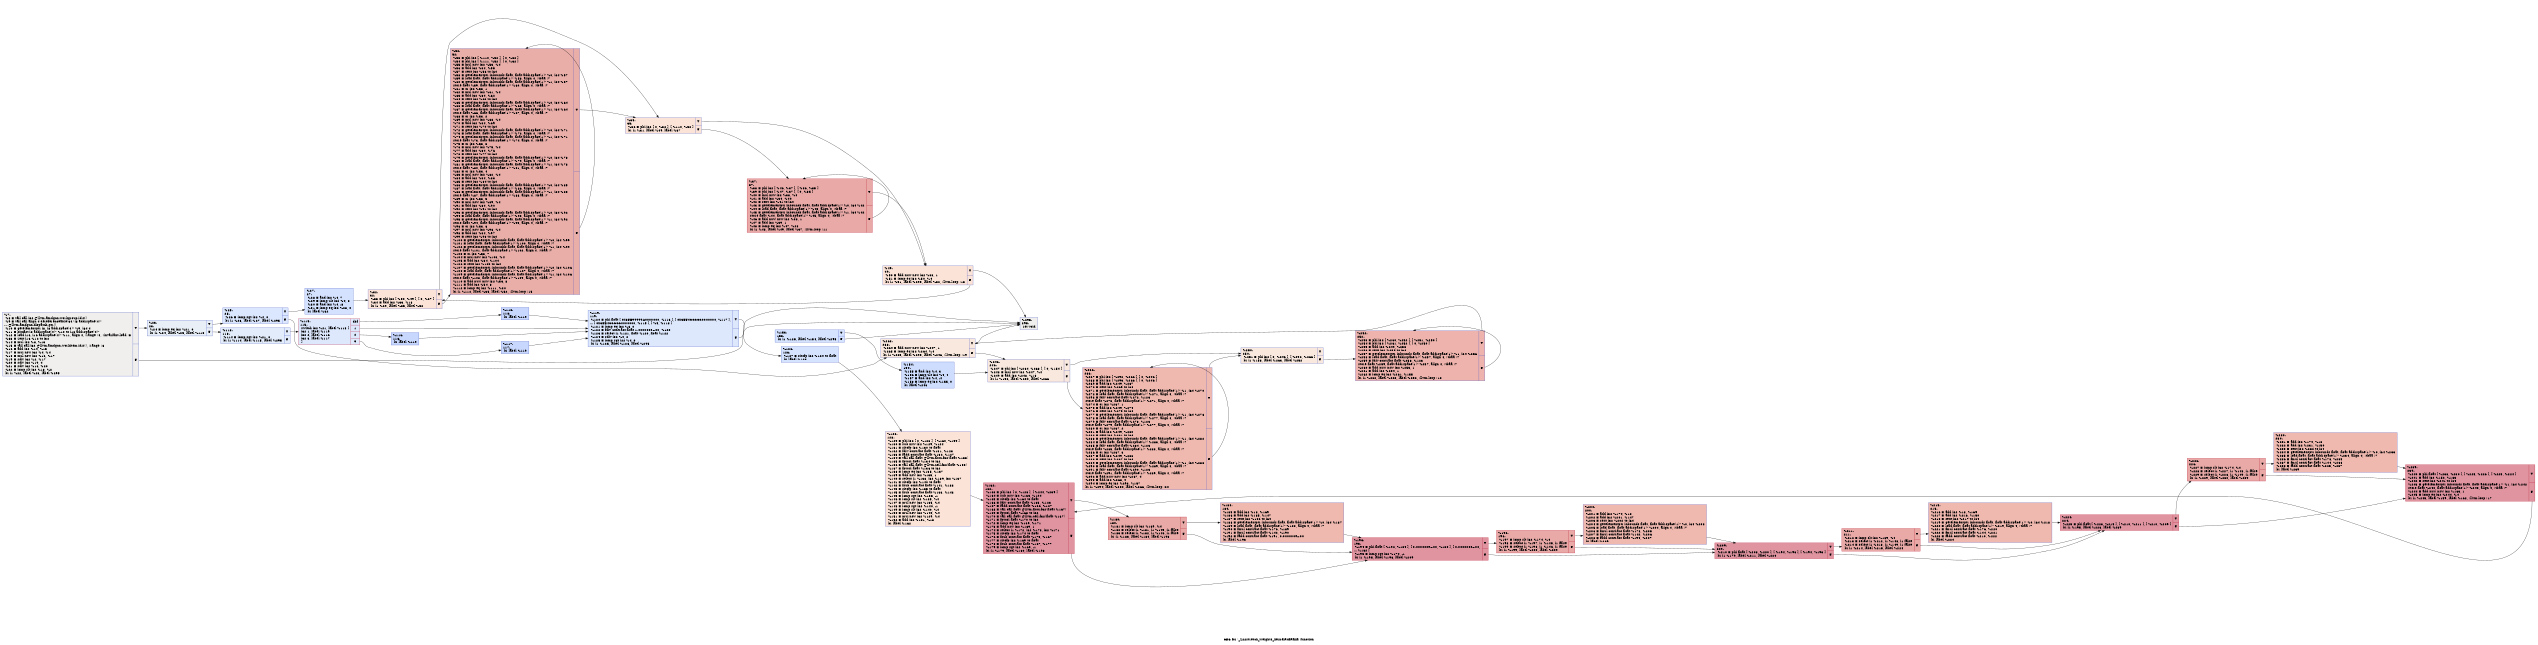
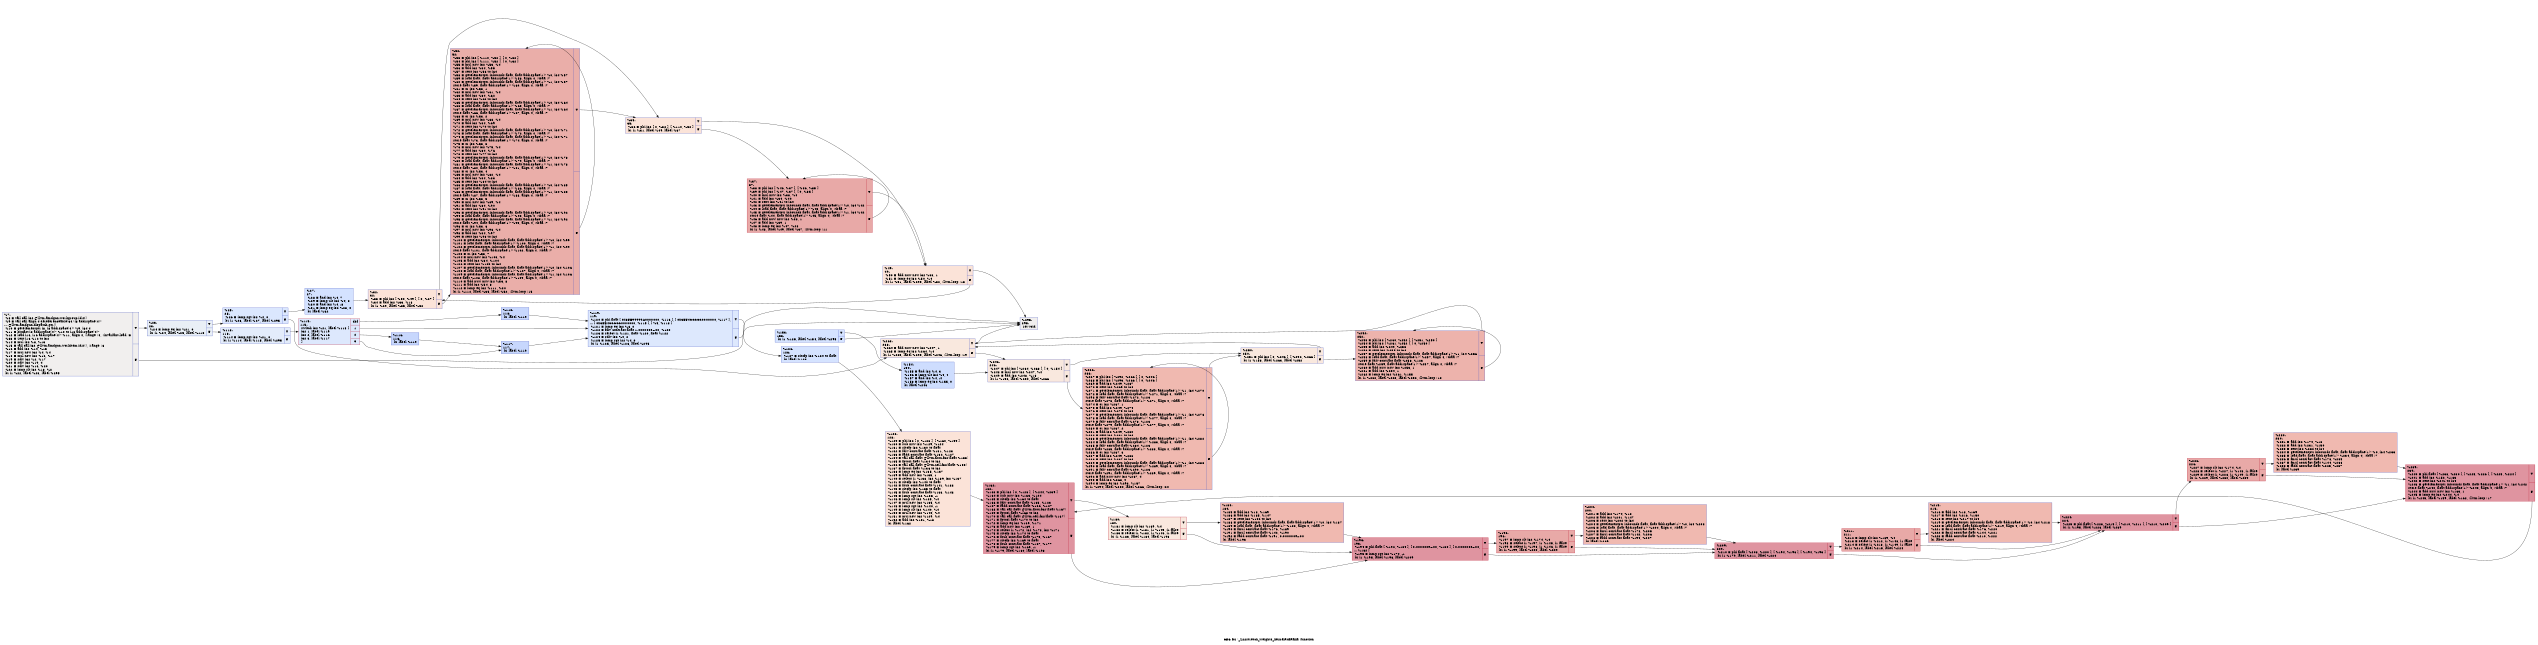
(502, 335) -> (459, 343)
none -> (1149, 343)
(1147, 528) -> (1147, 528)
